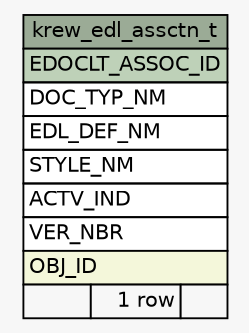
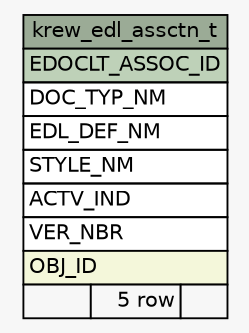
(146, 300) -> (146, 300)
